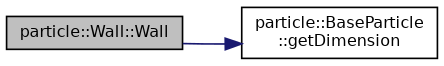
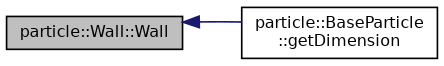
(204, 44) -> (221, 22)
